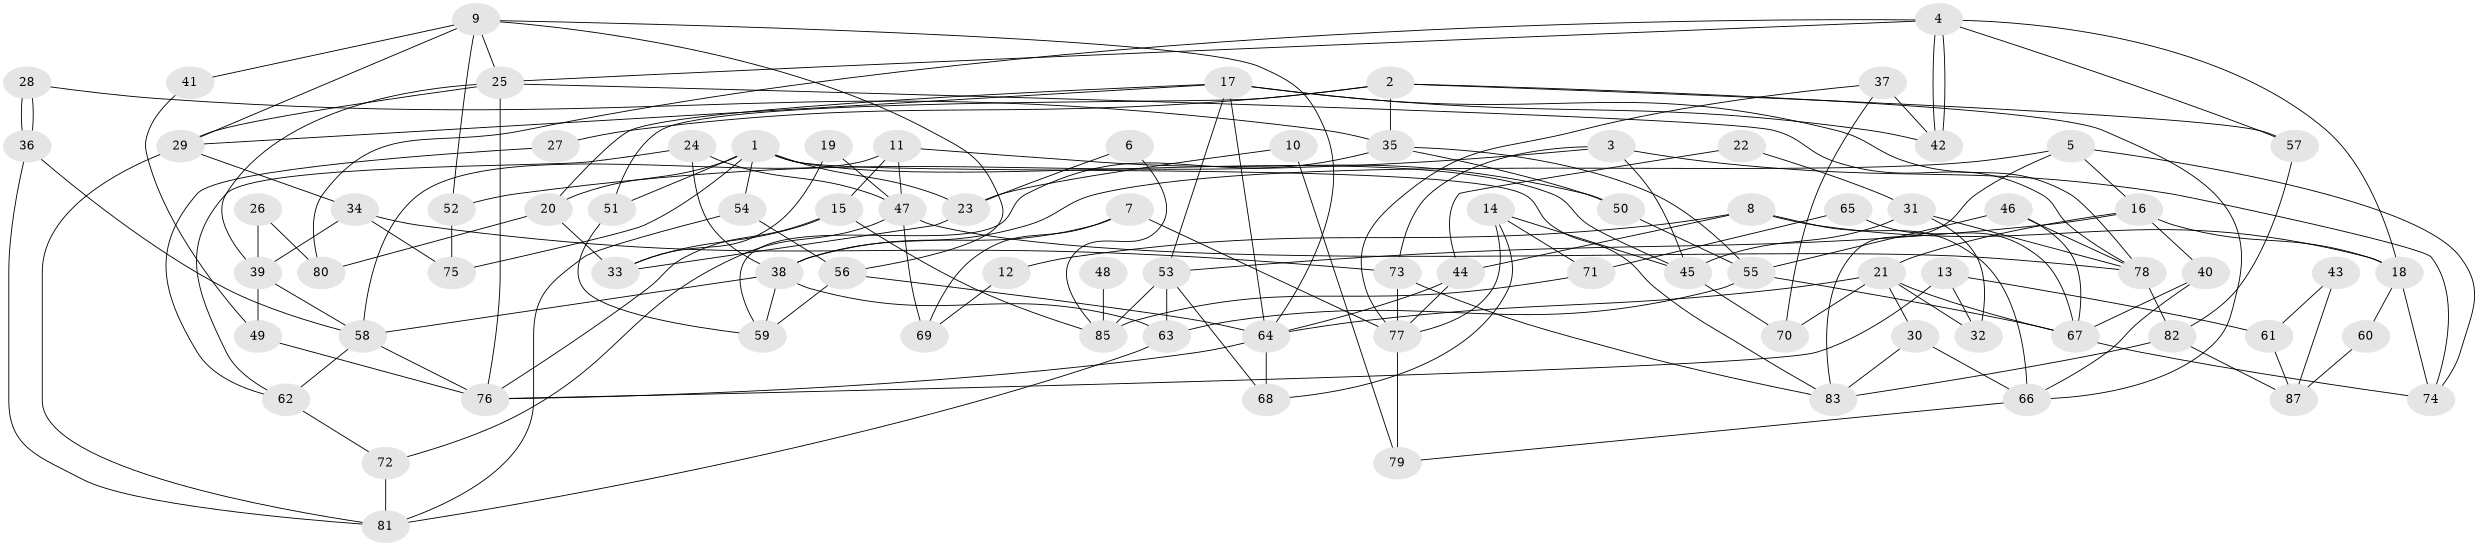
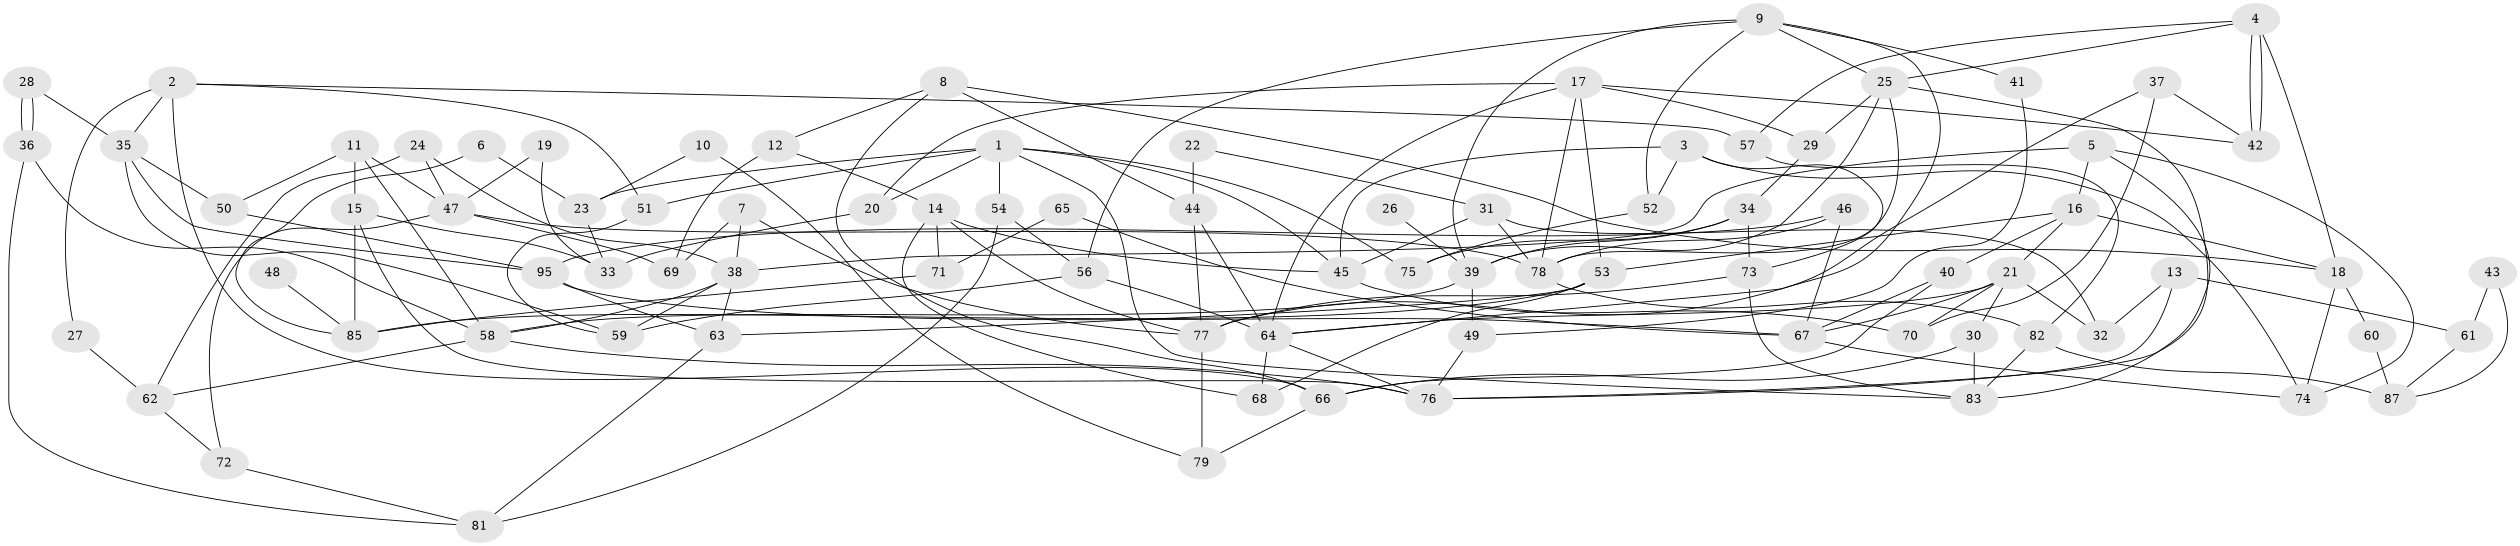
(329, 83) -> (1535, 75)
none -> (858, 175)
(321, 273) -> none
(1751, 273) -> (545, 273)
(52, 424) -> none
